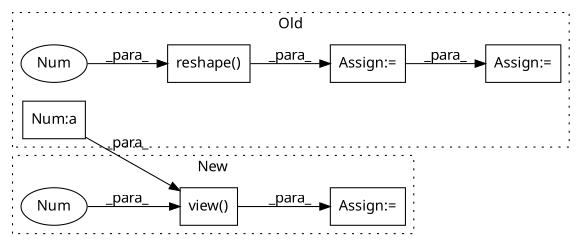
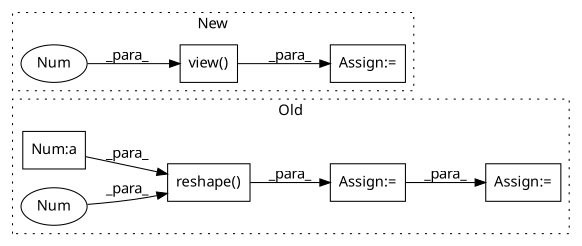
(130, 163) -> (121, 164)
